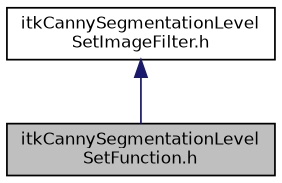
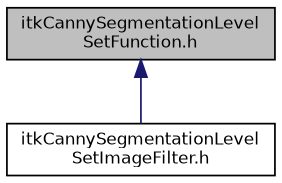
(141, 101) -> (141, 101)
